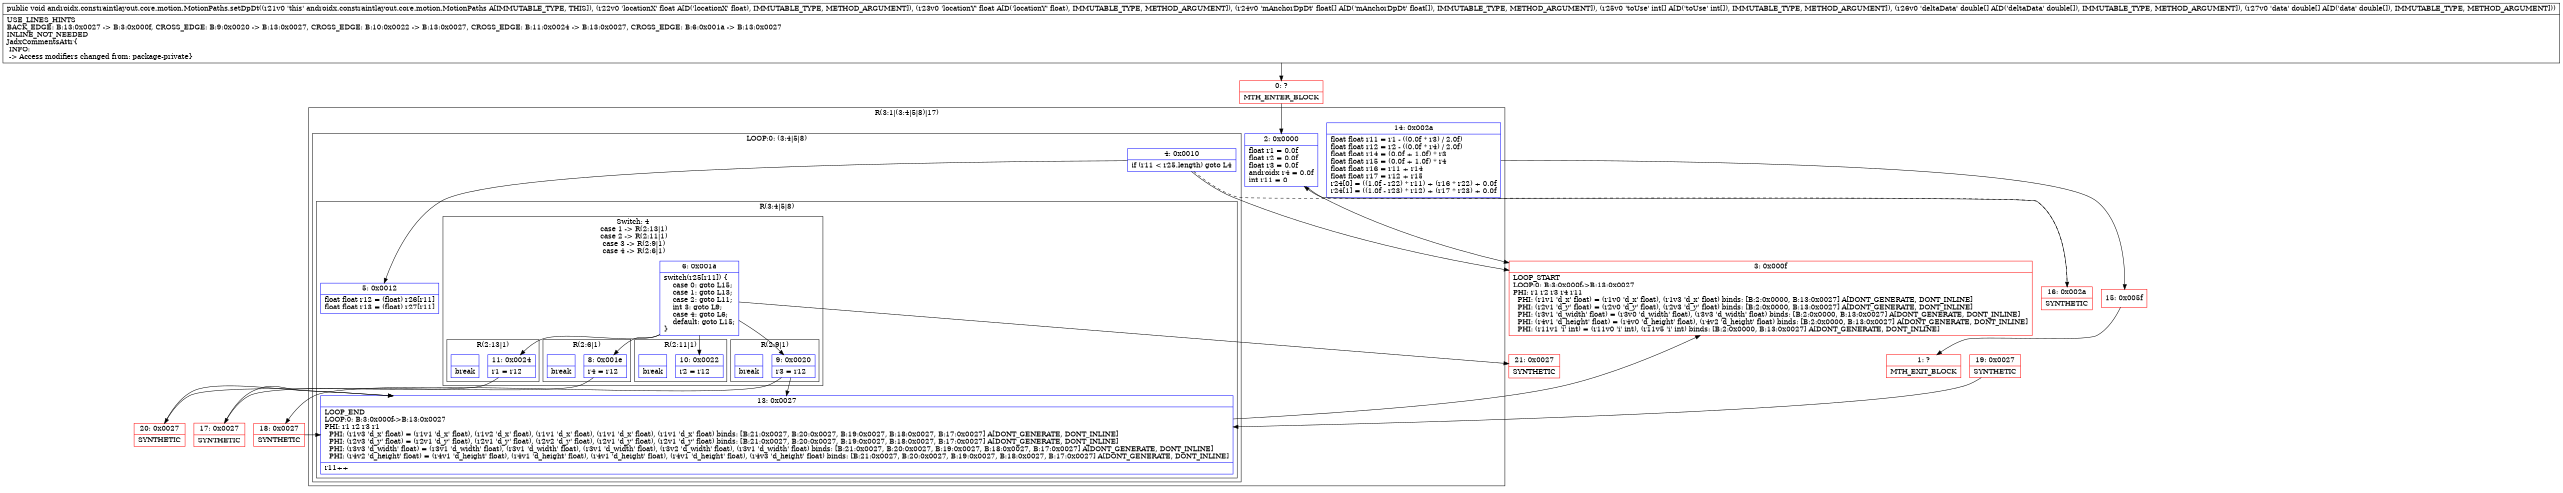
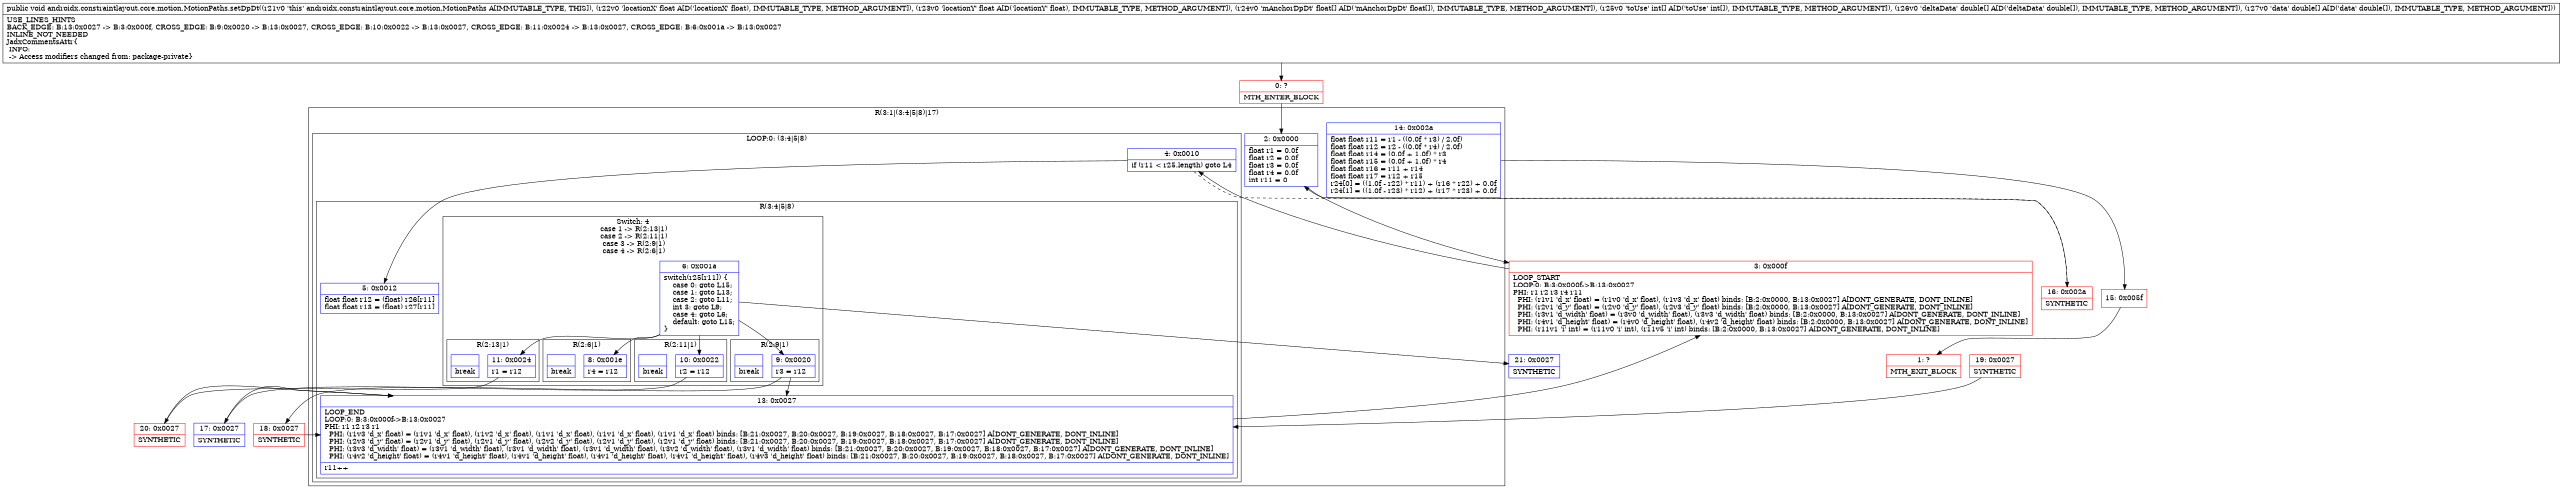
(1281, 173) -> (1273, 173)
(1343, 234) -> (1352, 234)
(1534, 366) -> (1534, 366)
(406, 389) -> (452, 388)
(219, 435) -> (219, 435)
